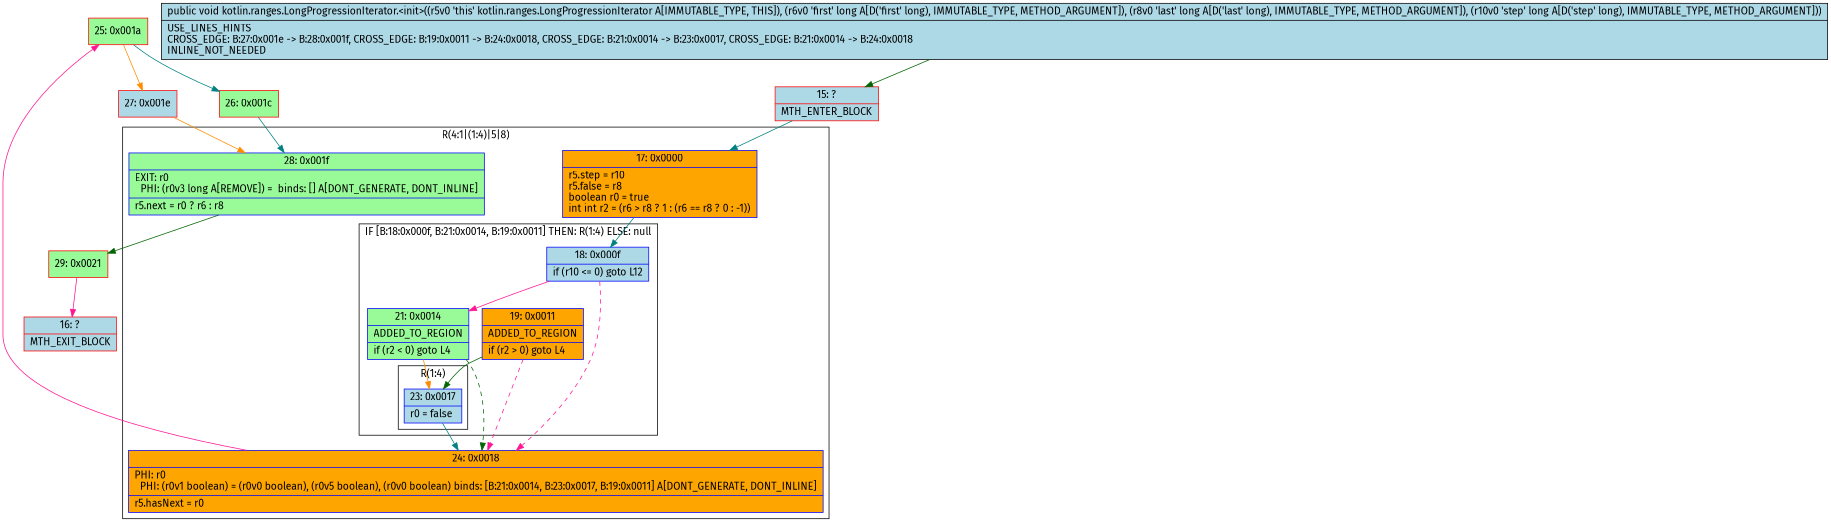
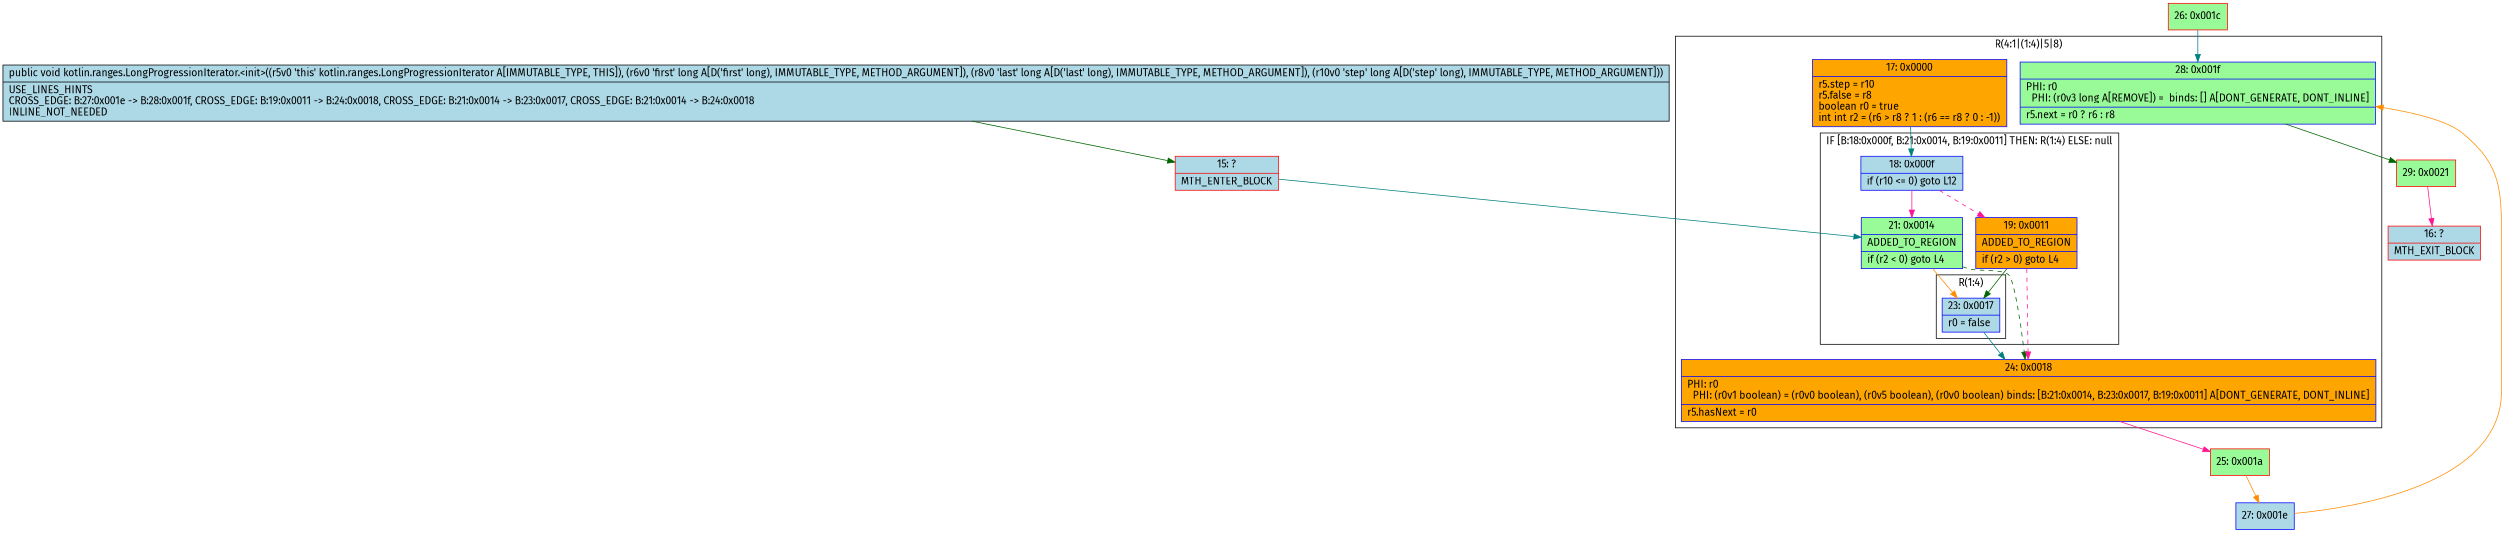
(172, 69) -> none
(148, 104) -> (2265, 516)
(764, 134) -> (1566, 208)
(153, 178) -> (2043, 87)
(583, 373) -> (1959, 202)
